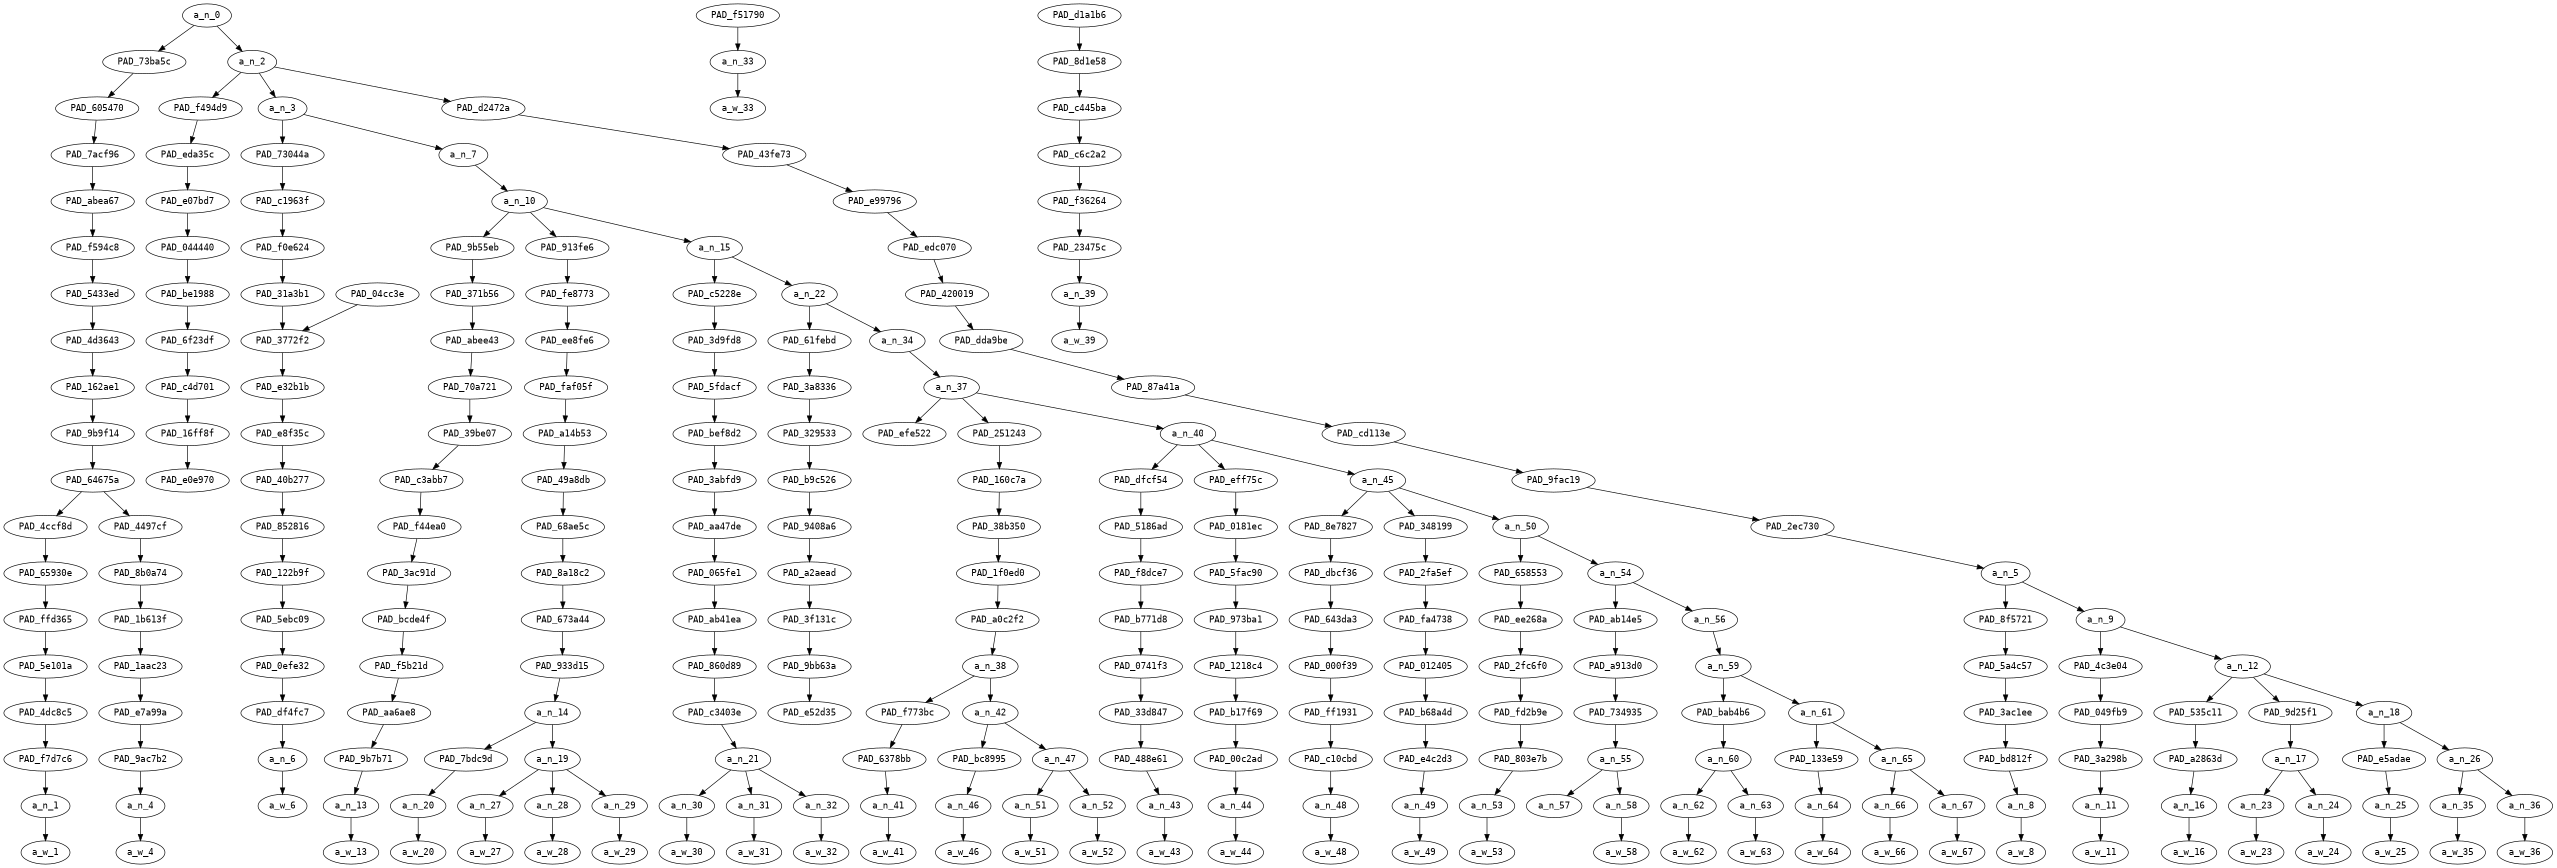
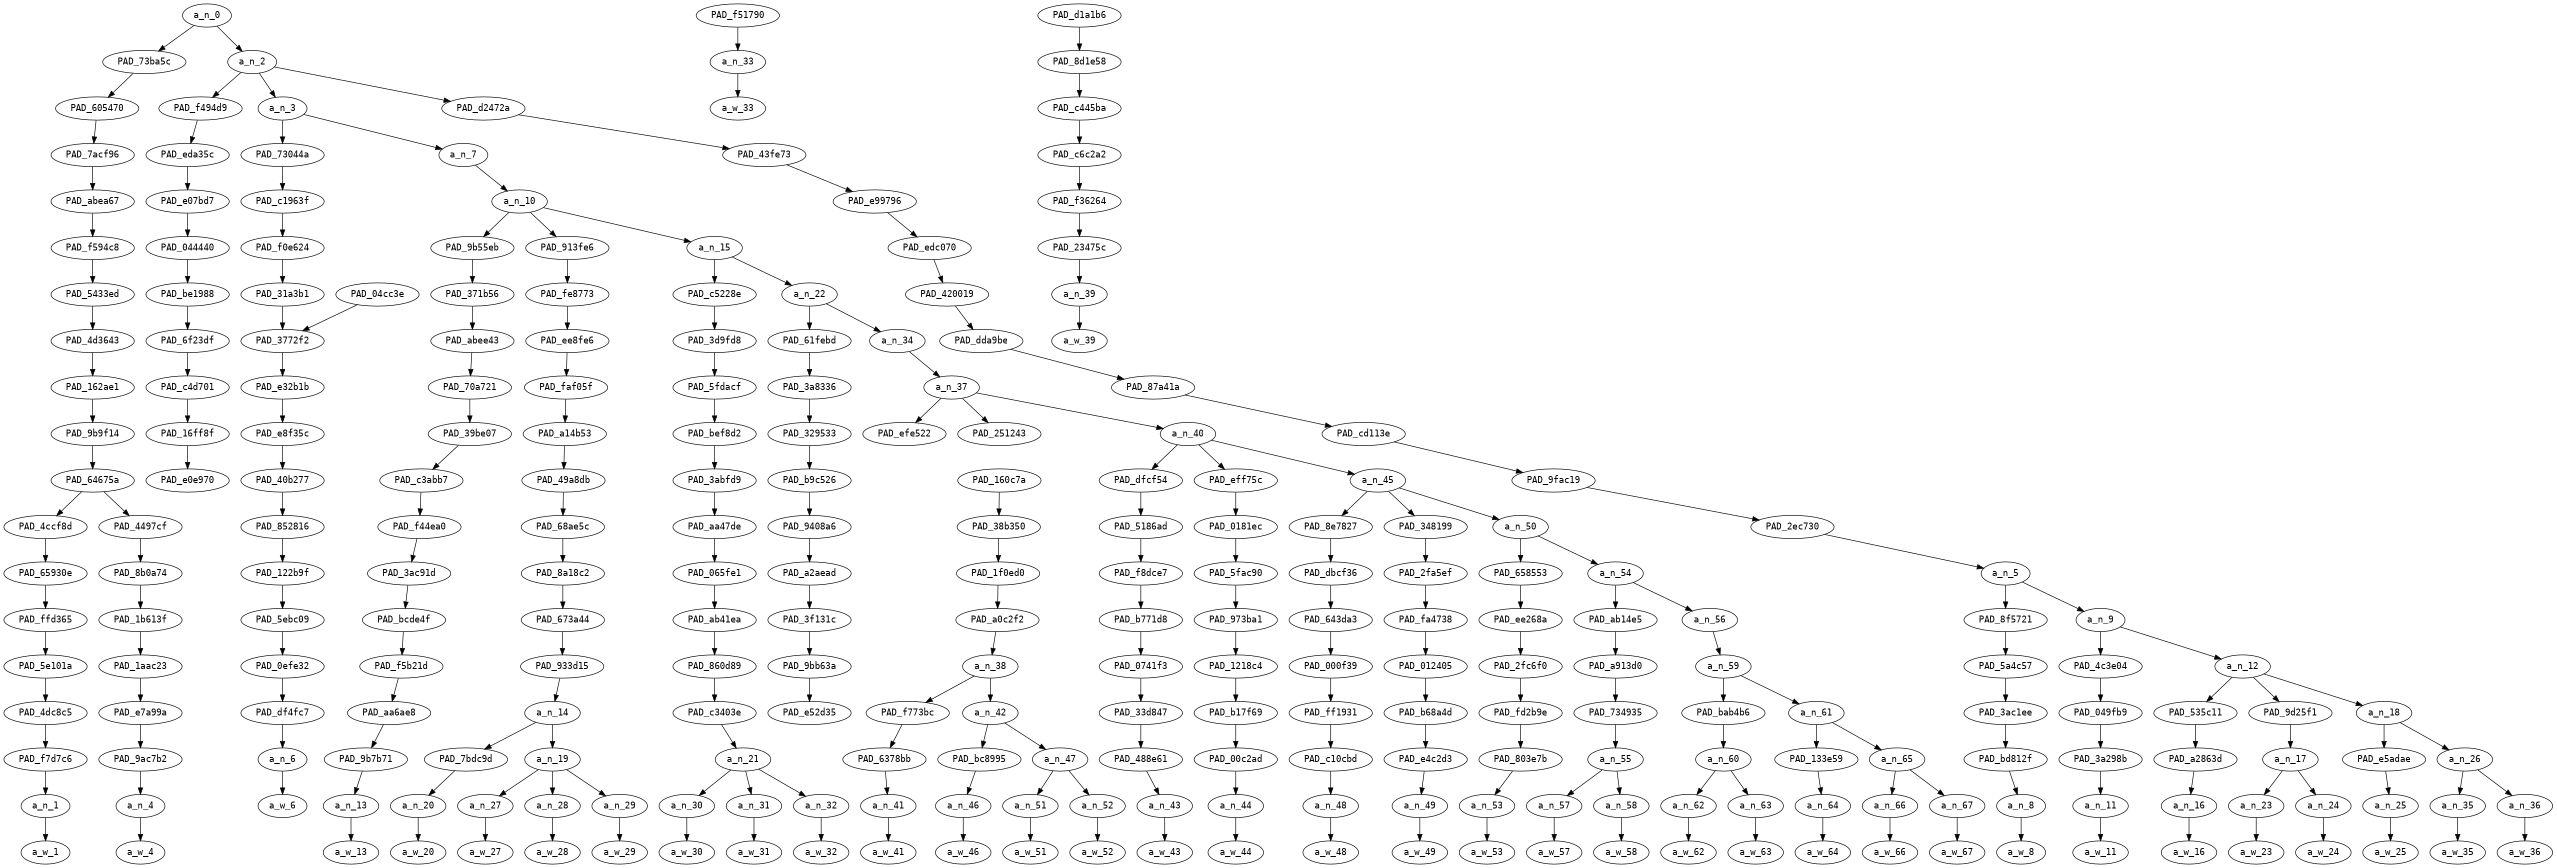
(999, 454) -> none
none -> (1554, 852)
